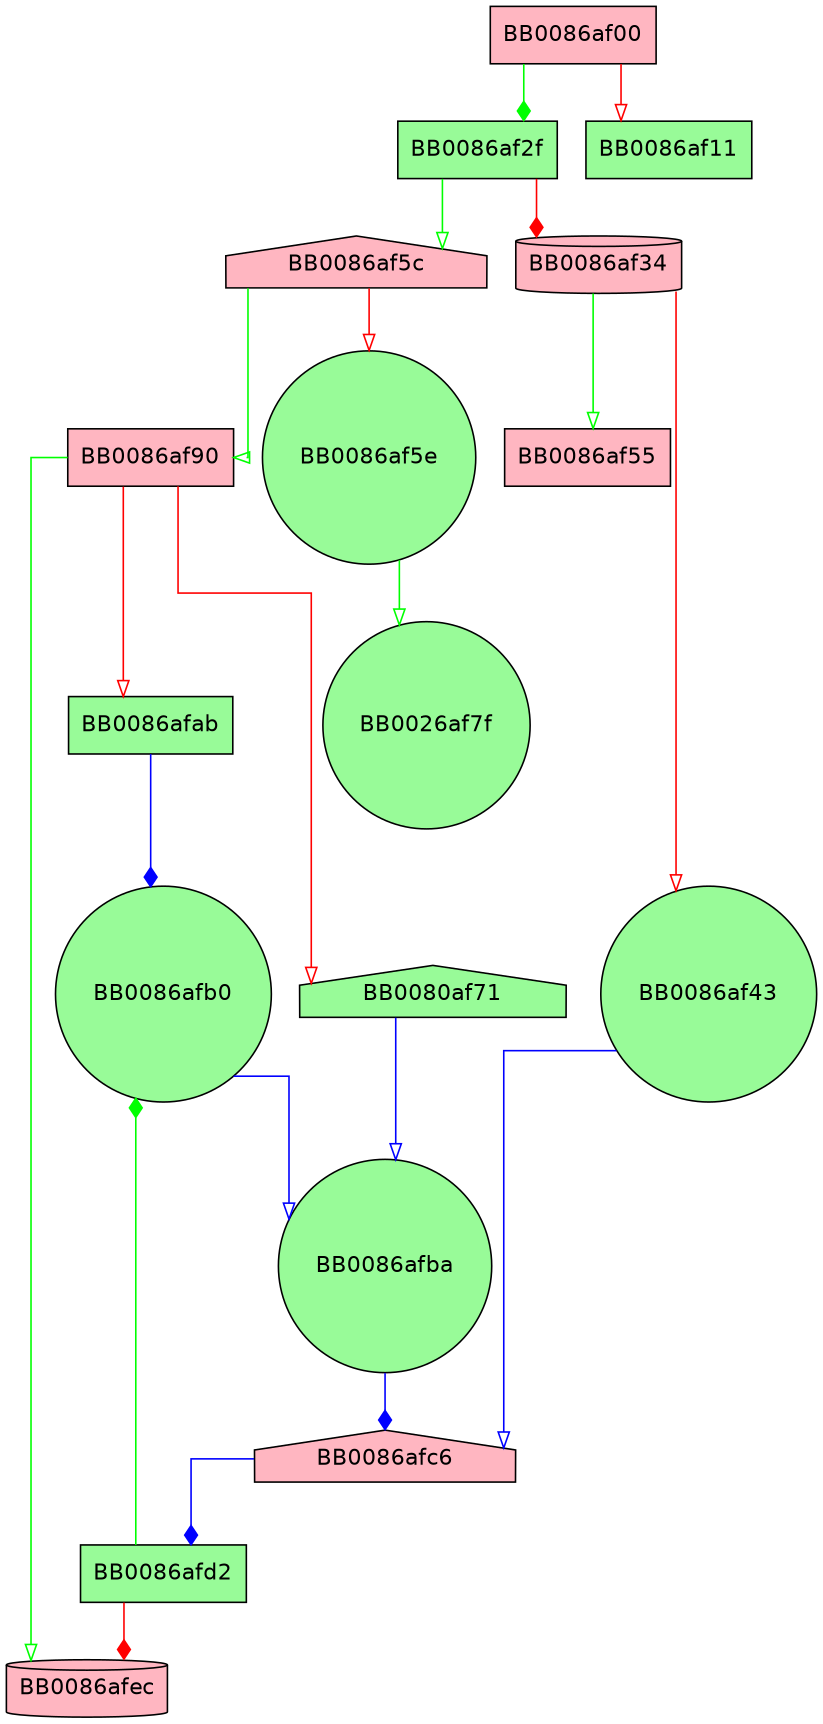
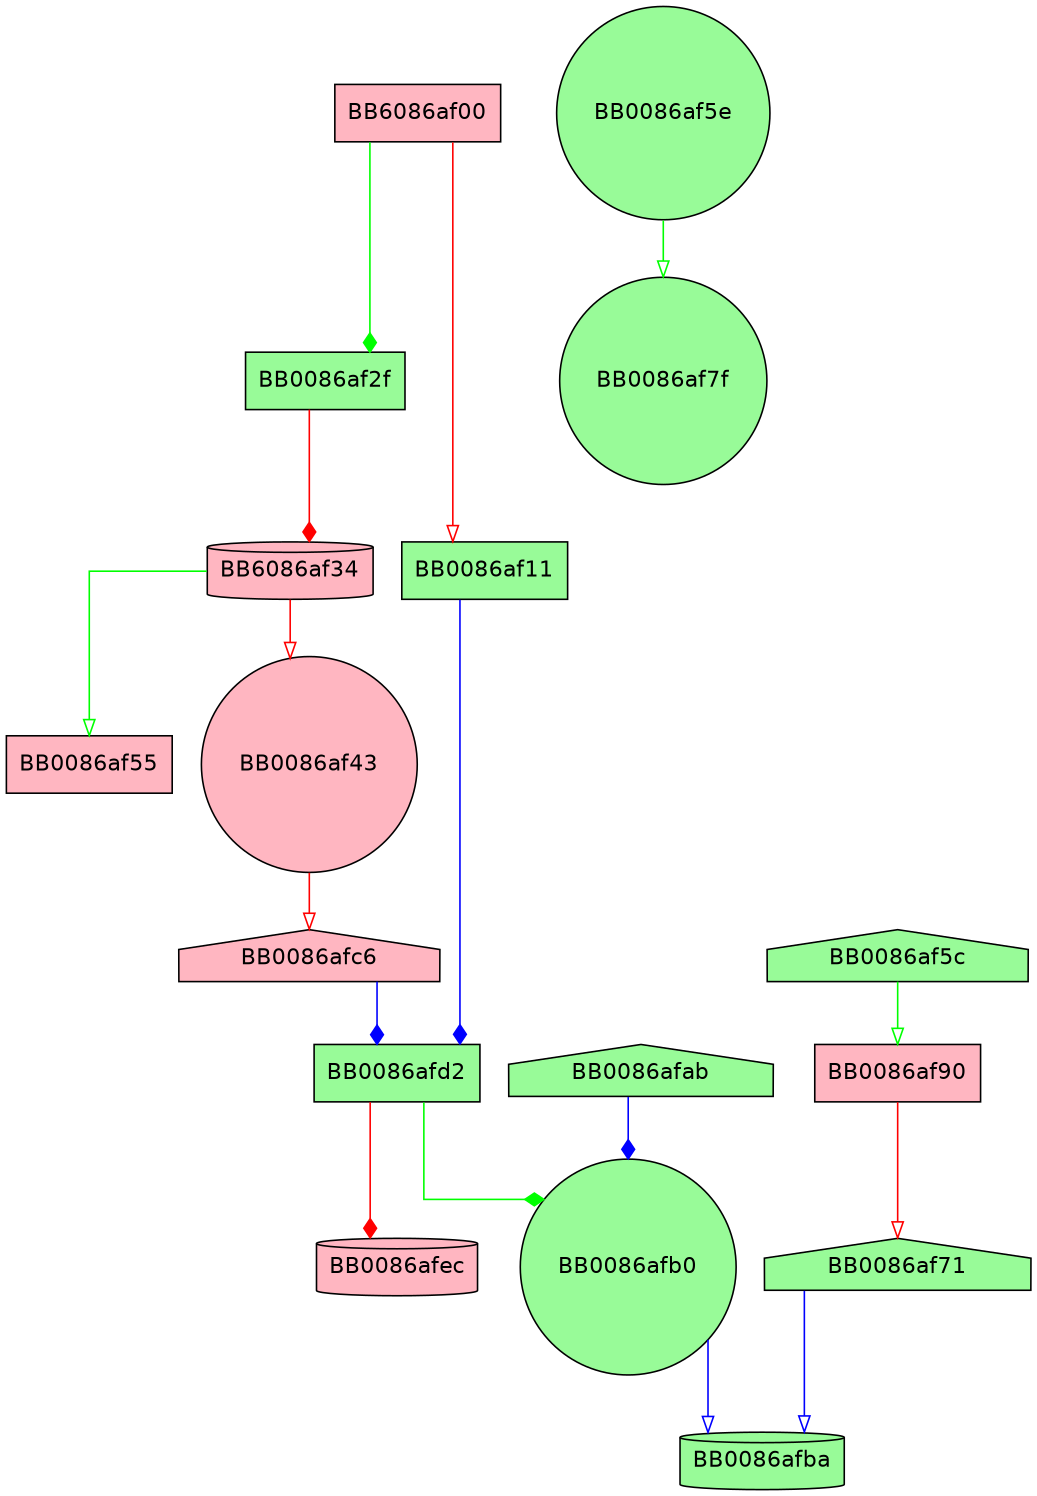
(573, 35) -> (418, 113)
(442, 206) -> none
(356, 265) -> (898, 958)
(599, 265) -> (290, 571)
(369, 311) -> none
(123, 584) -> none
(151, 725) -> (641, 1073)
(427, 725) -> (663, 381)
none -> (460, 812)
(433, 994) -> (898, 1267)
(709, 994) -> (309, 764)
(31, 1033) -> none
(504, 1185) -> (309, 893)
(385, 1266) -> (762, 1461)
(385, 1392) -> none
